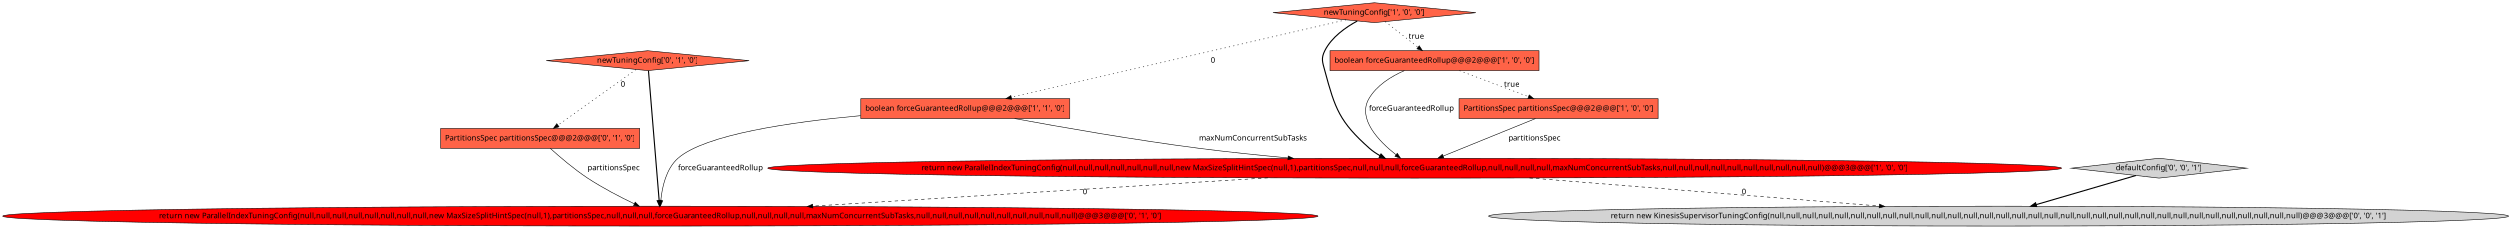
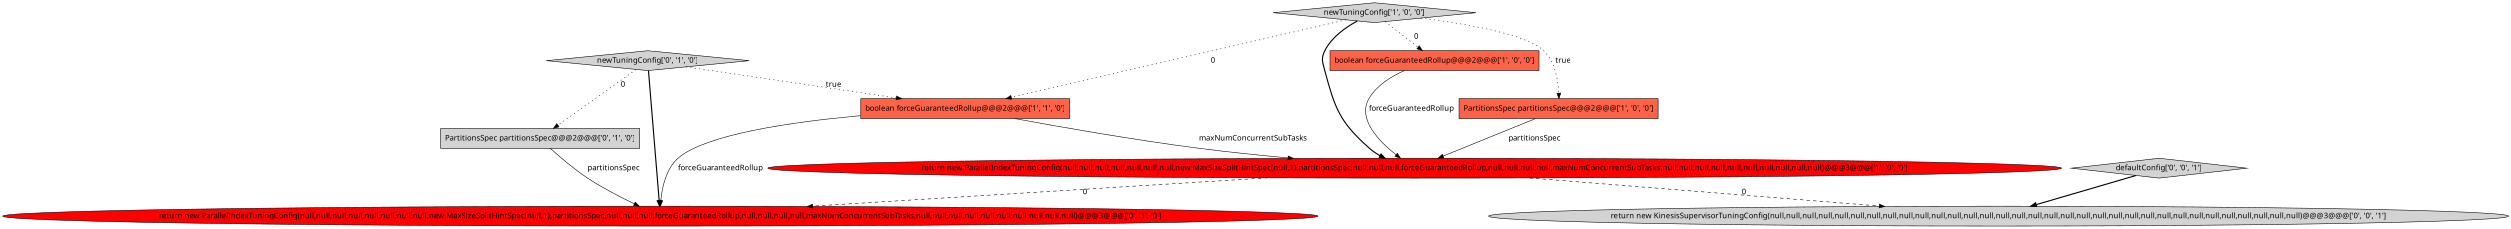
(1374, 13) -> (1374, 13)
(1417, 37) -> (1417, 37)
(648, 61) -> (648, 61)
none -> (791, 82)
(1494, 84) -> (1506, 34)
(540, 138) -> (540, 138)
